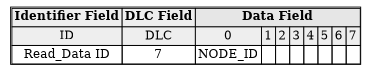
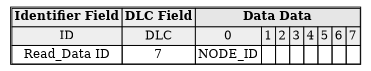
(278, 16) -> (278, 16)
